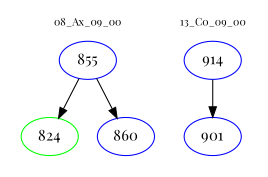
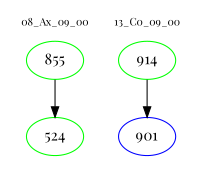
(88, 60) -> (55, 60)
(213, 60) -> (147, 60)
(50, 137) -> (55, 137)
(126, 137) -> none
